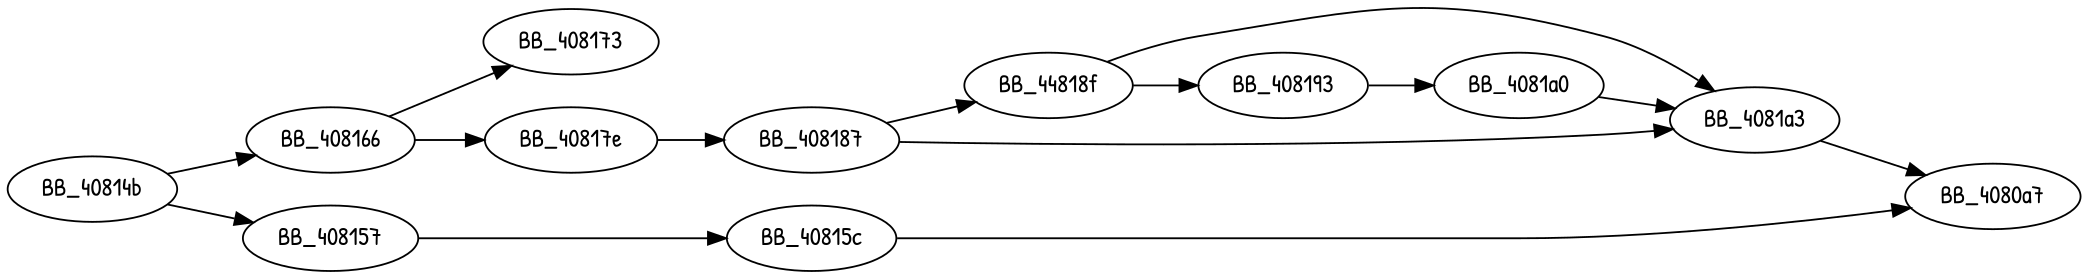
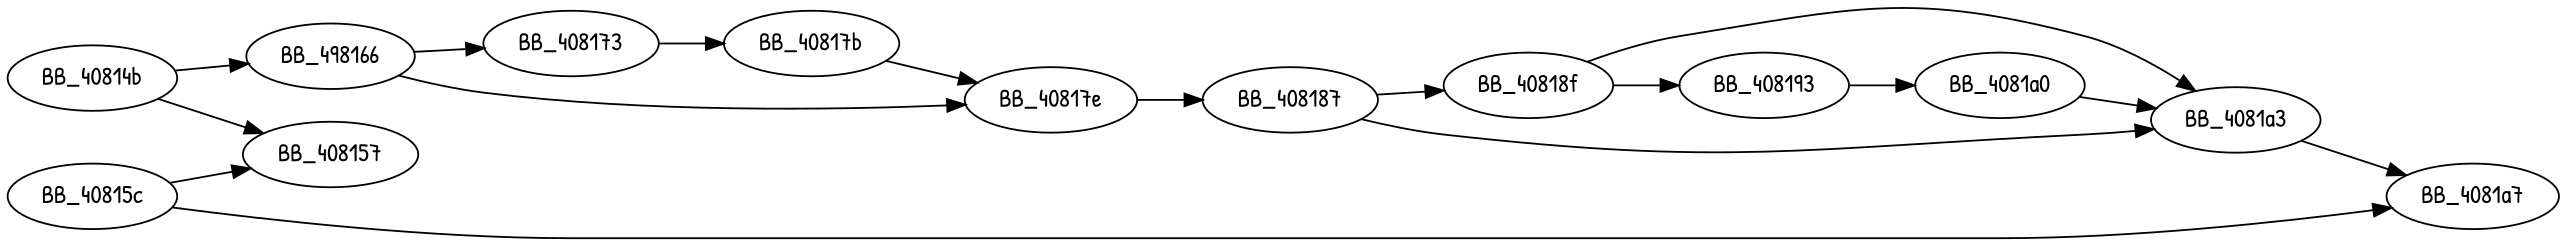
none -> (812, 44)
(1049, 85) -> (1528, 85)
(331, 140) -> (331, 56)
(1993, 196) -> (2473, 196)
(563, 238) -> (202, 177)
